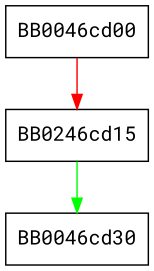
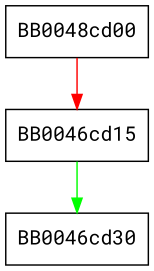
(77, 32) -> (77, 32)
(77, 135) -> (77, 135)
